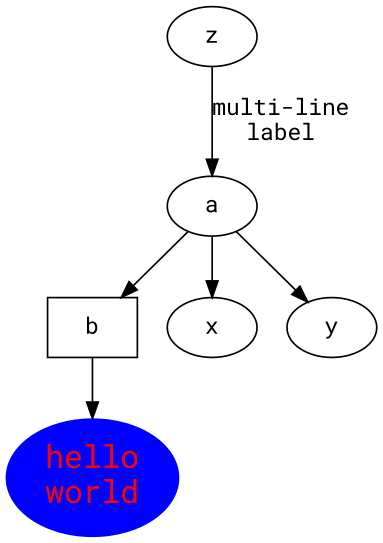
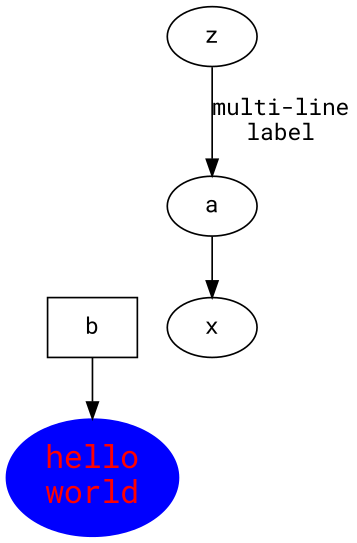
(161, 259) -> none
(332, 328) -> none
